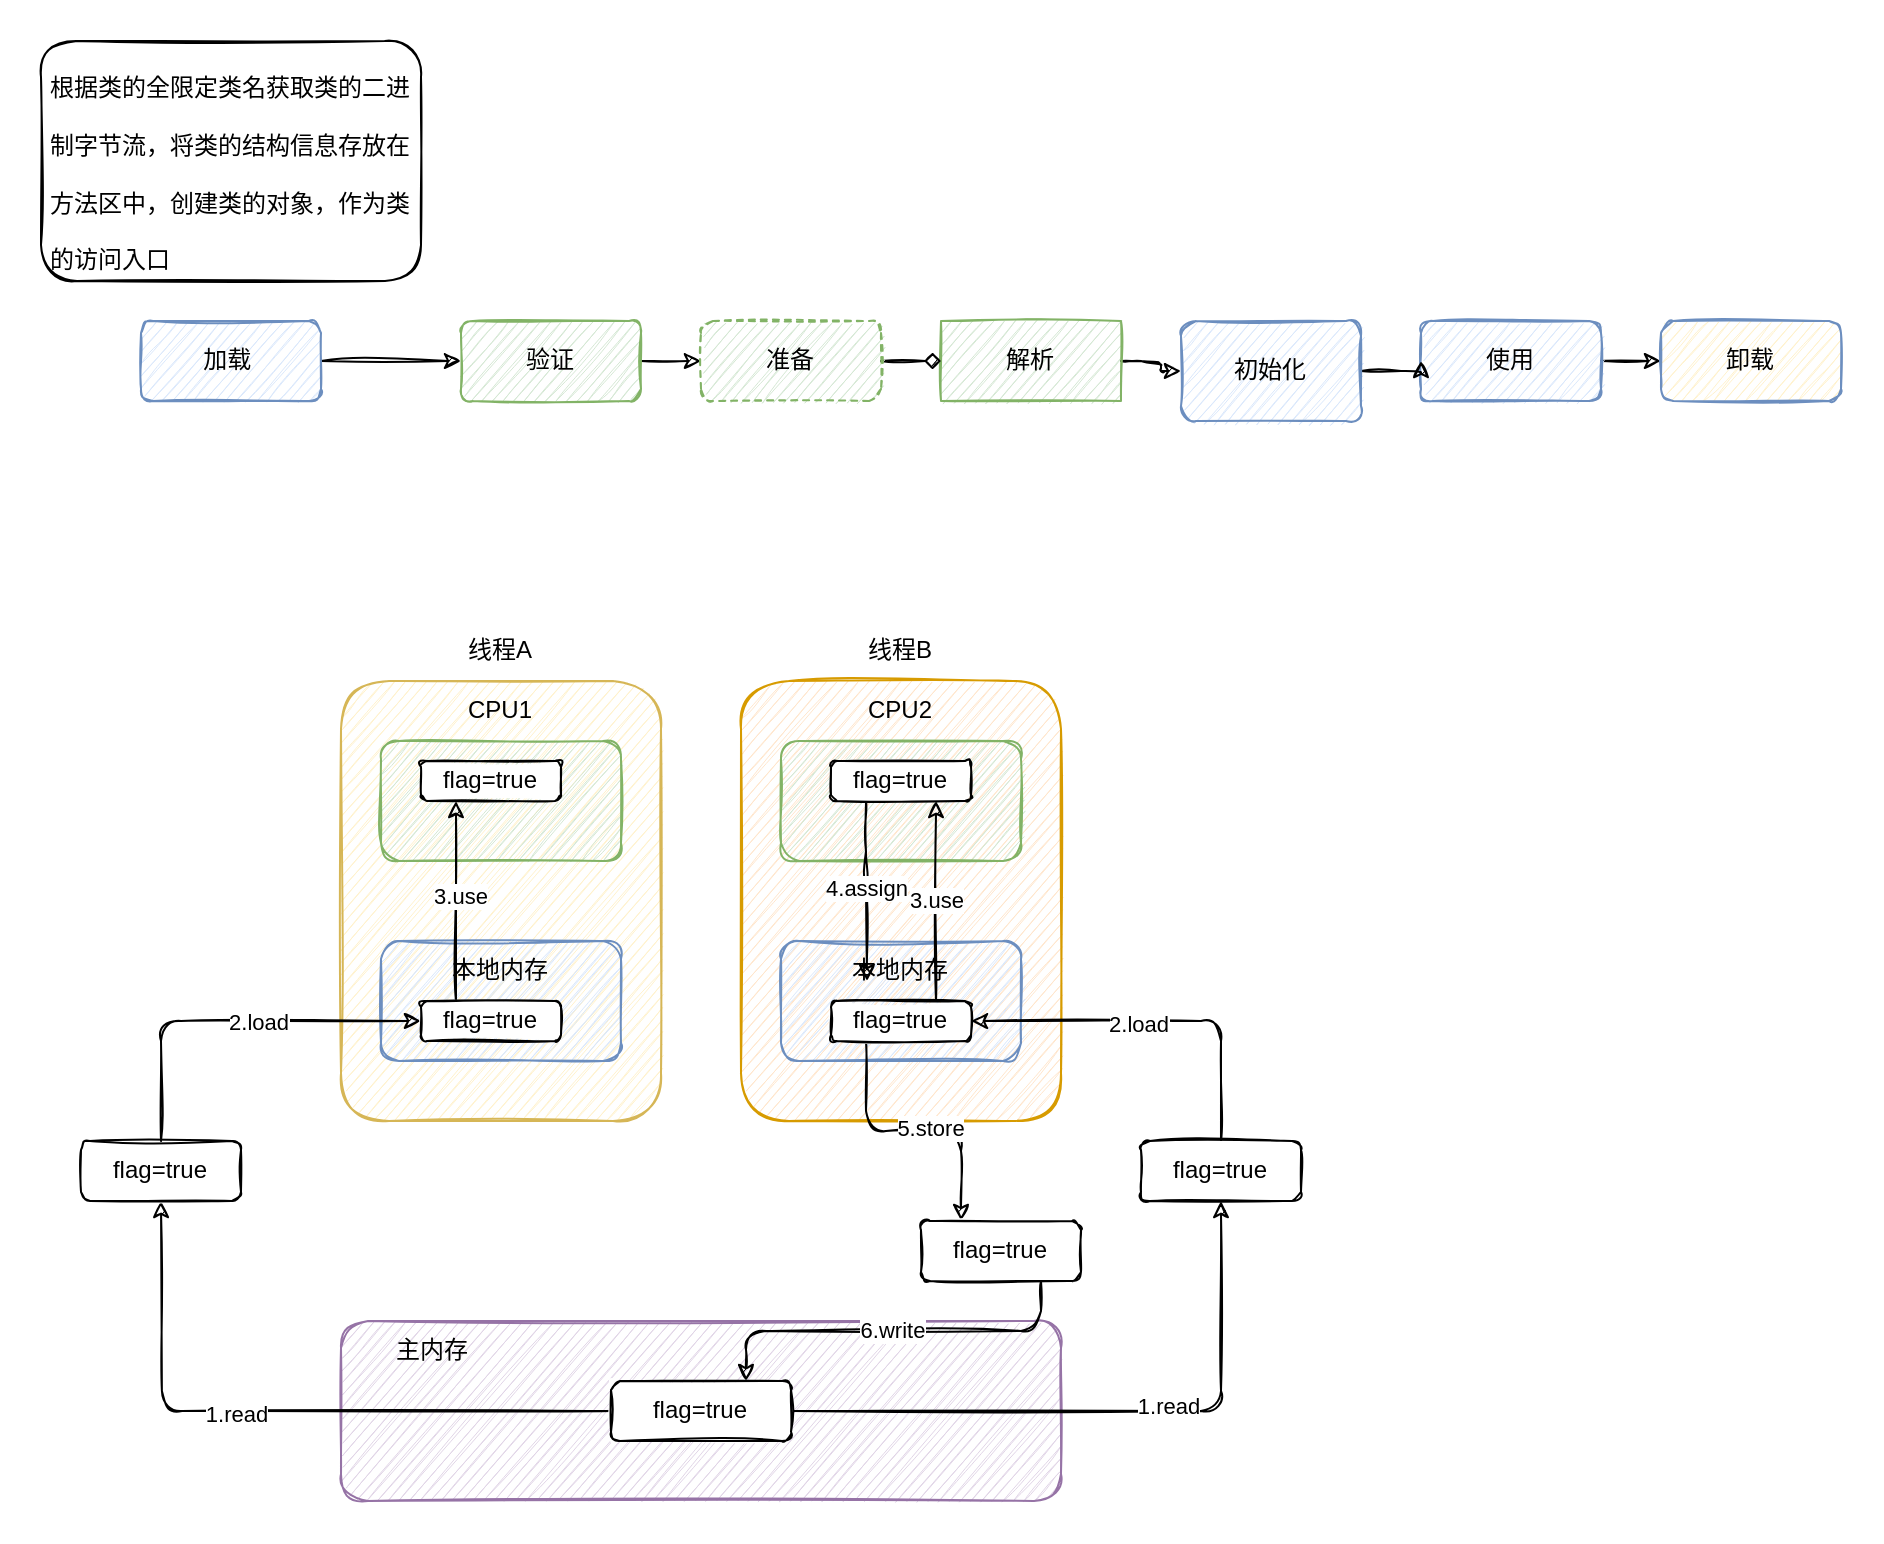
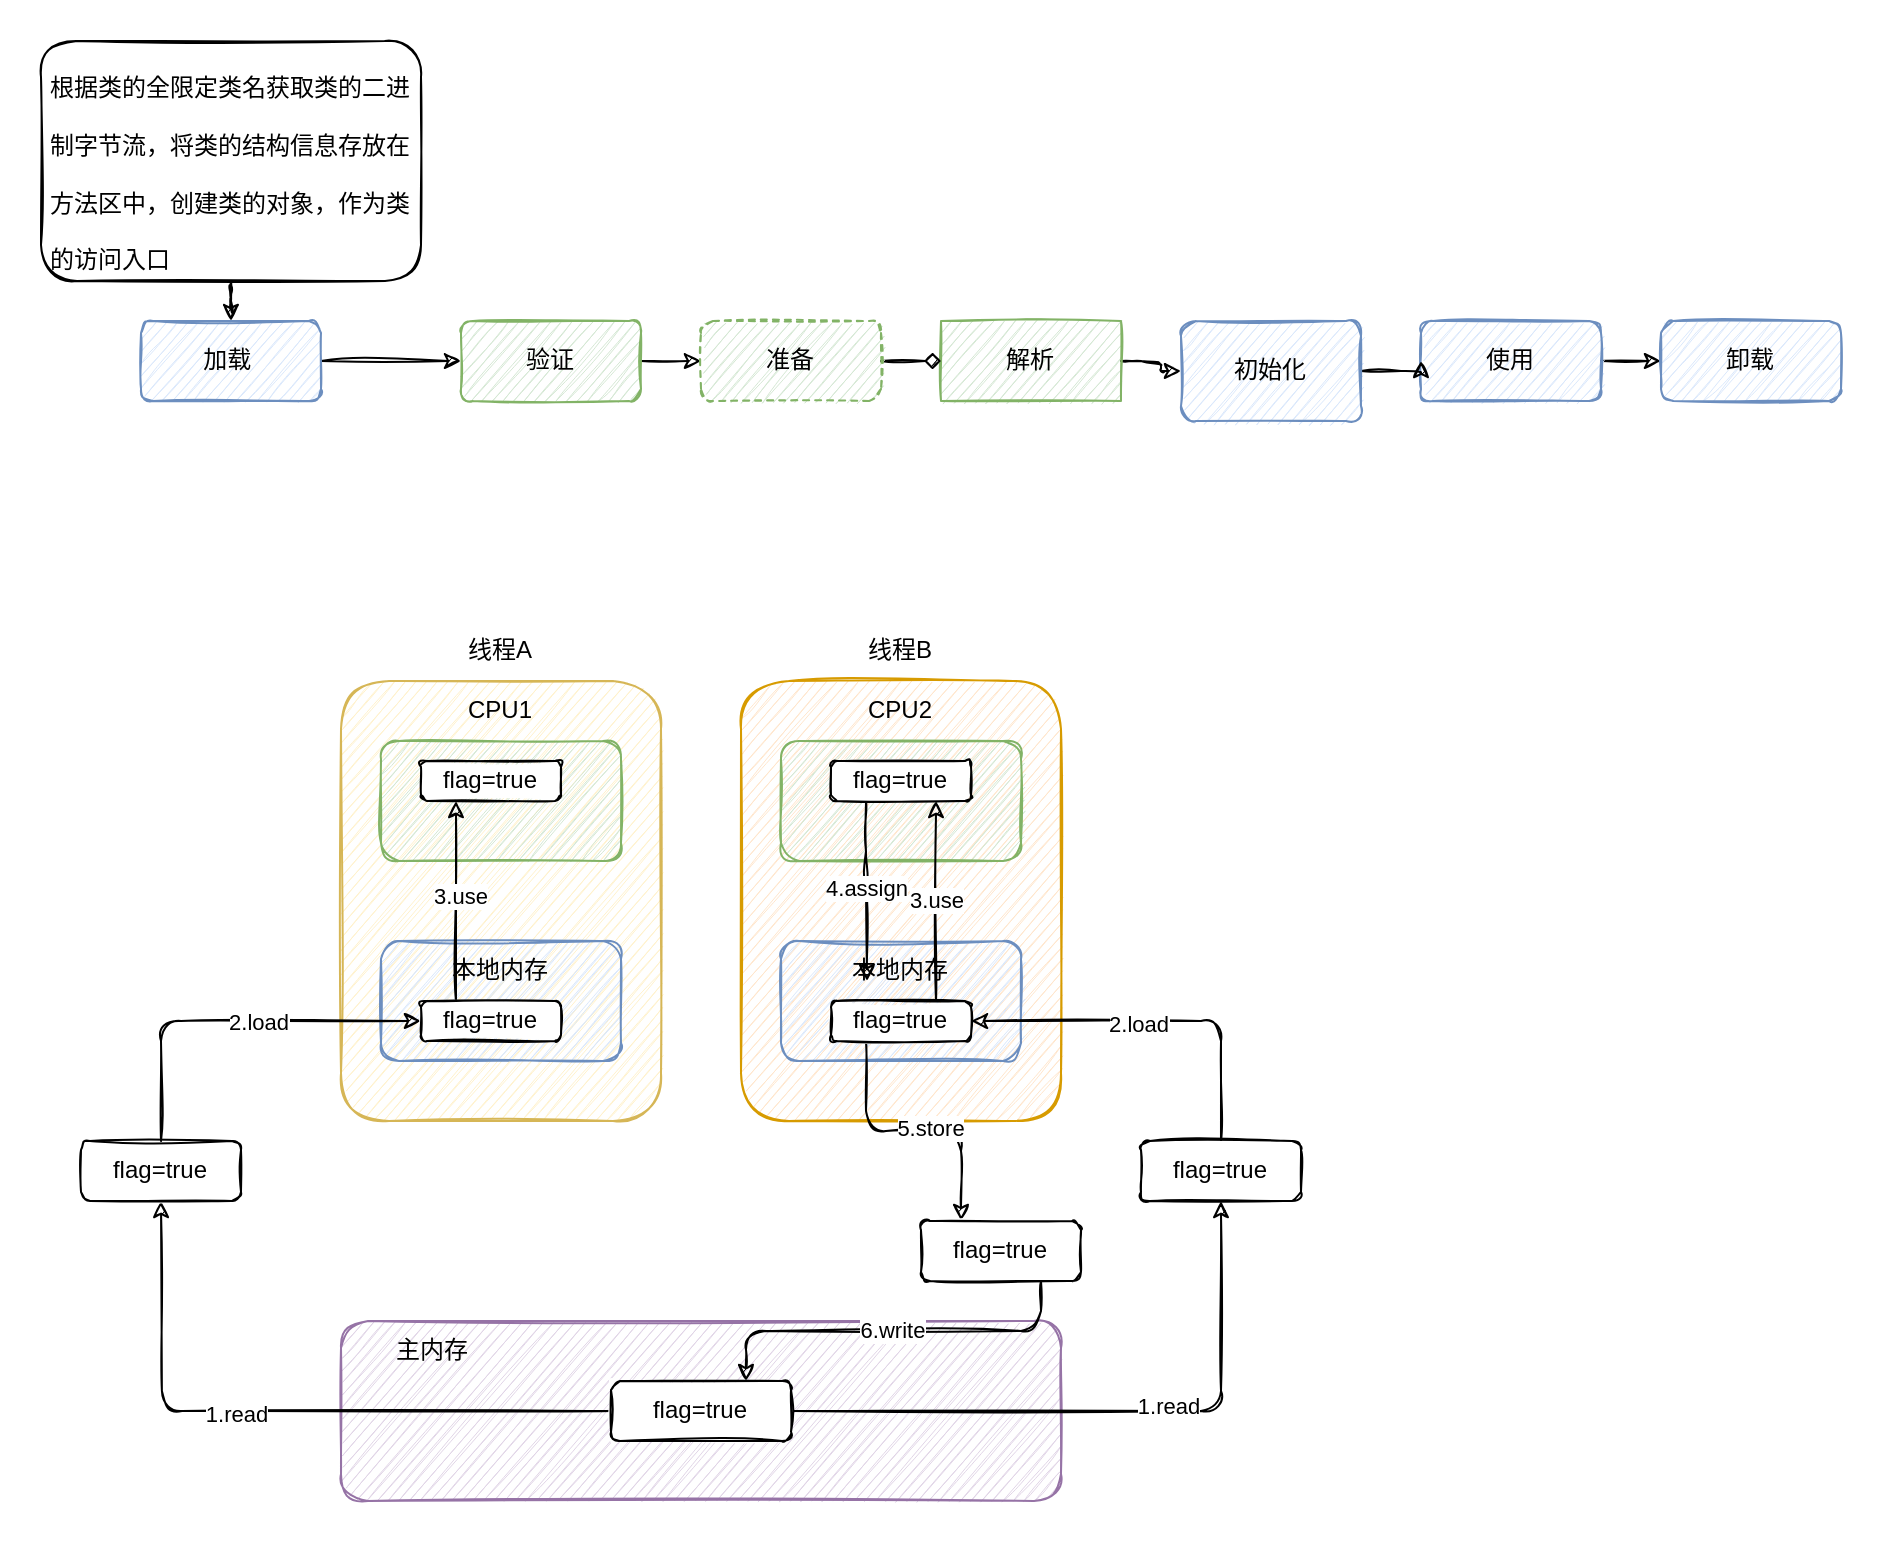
none -> (231, 301)
(1751, 361) -> (1751, 361)
